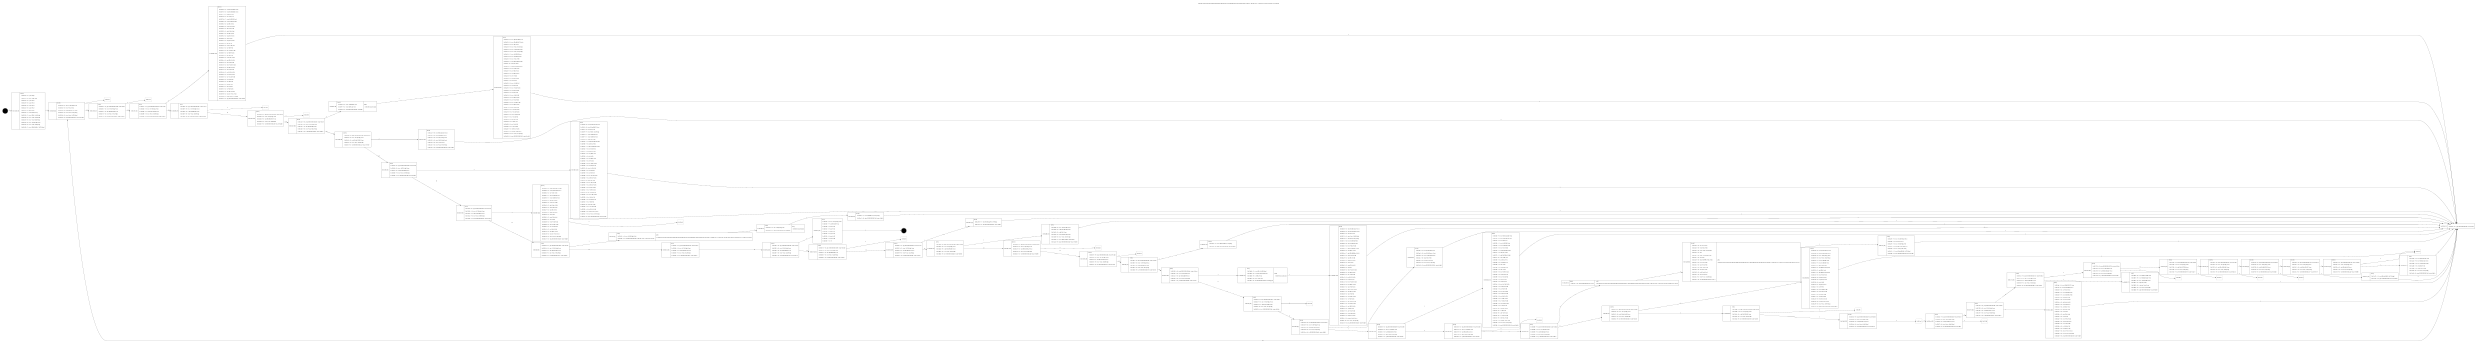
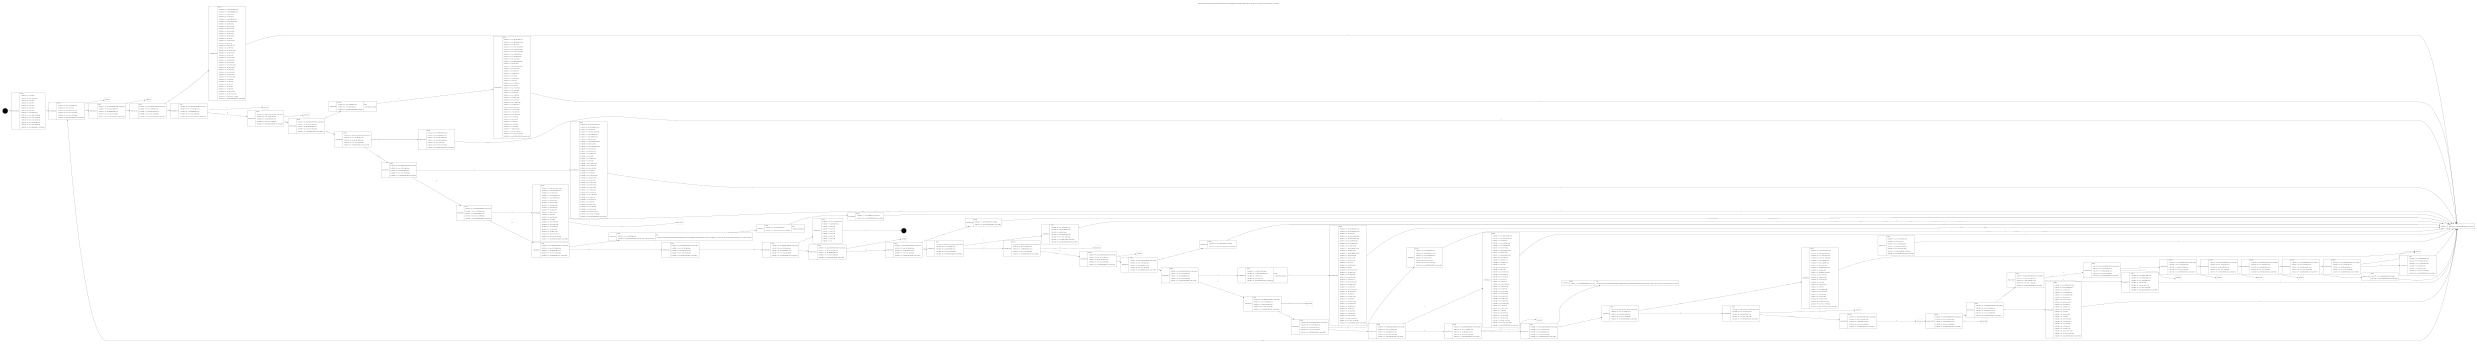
(1741, 262) -> none
